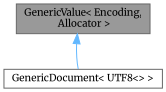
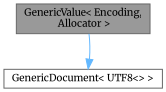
(77, 56) -> (90, 46)
